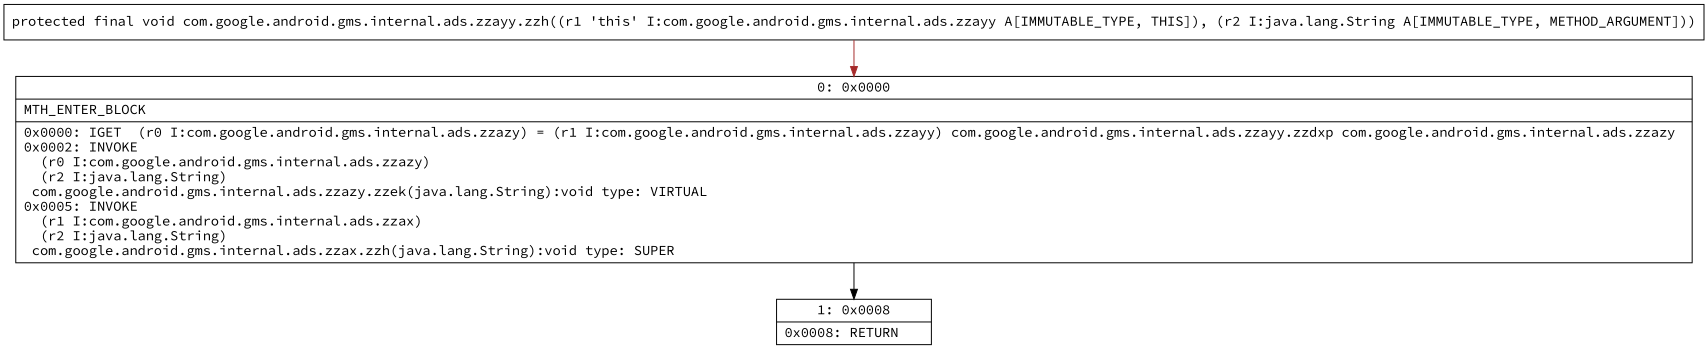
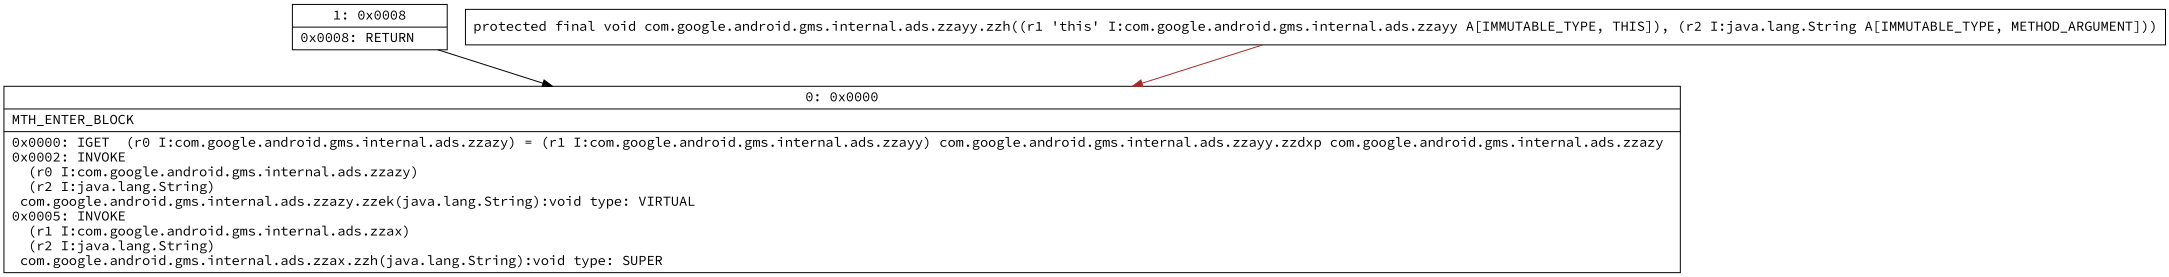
(854, 276) -> (490, 67)
